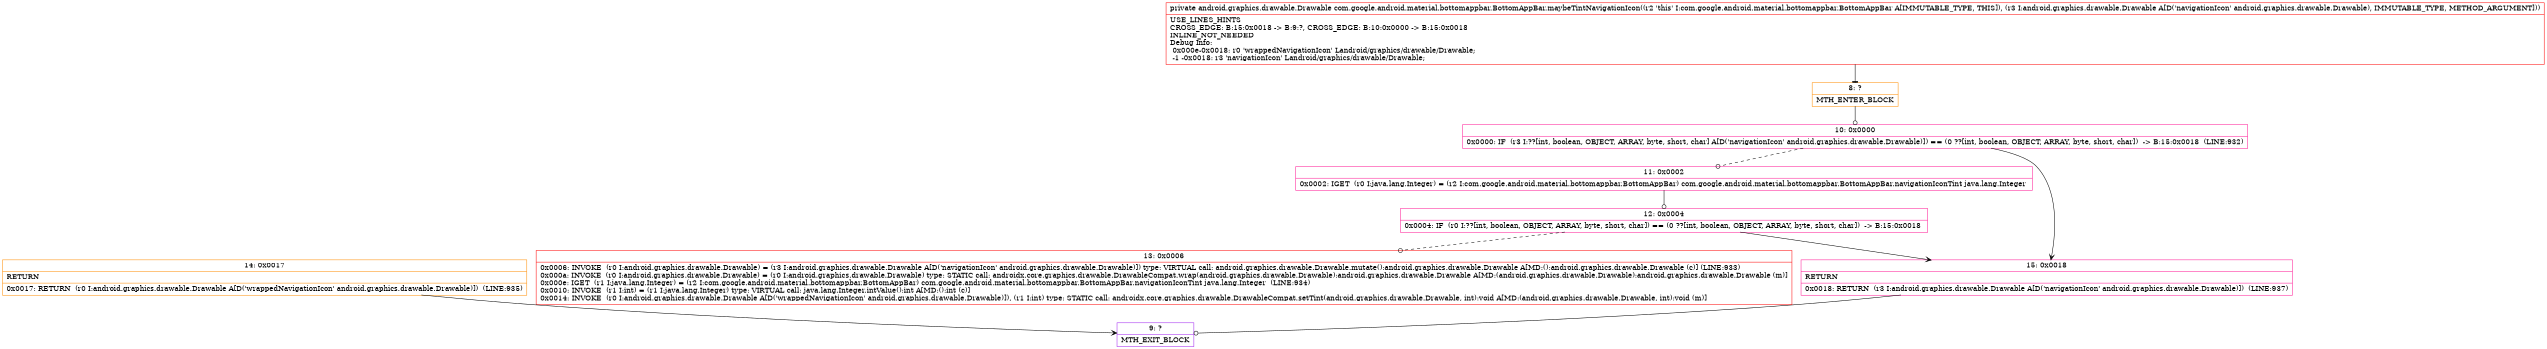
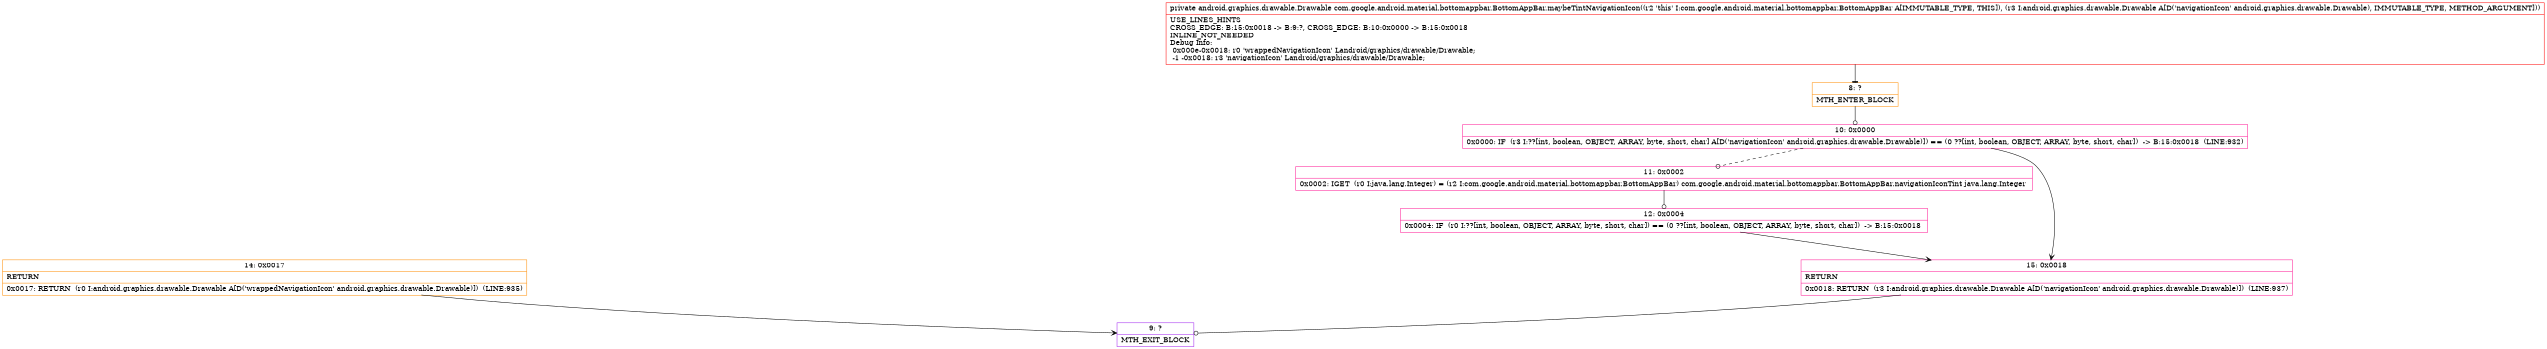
(1164, 278) -> none
